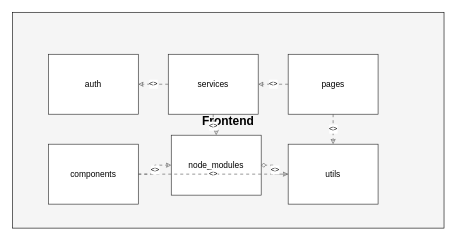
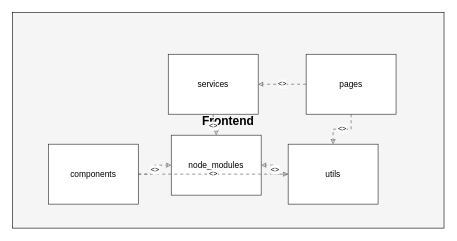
(93, 84) -> none
(150, 84) -> none
(333, 84) -> (351, 84)
(267, 165) -> (266, 165)
